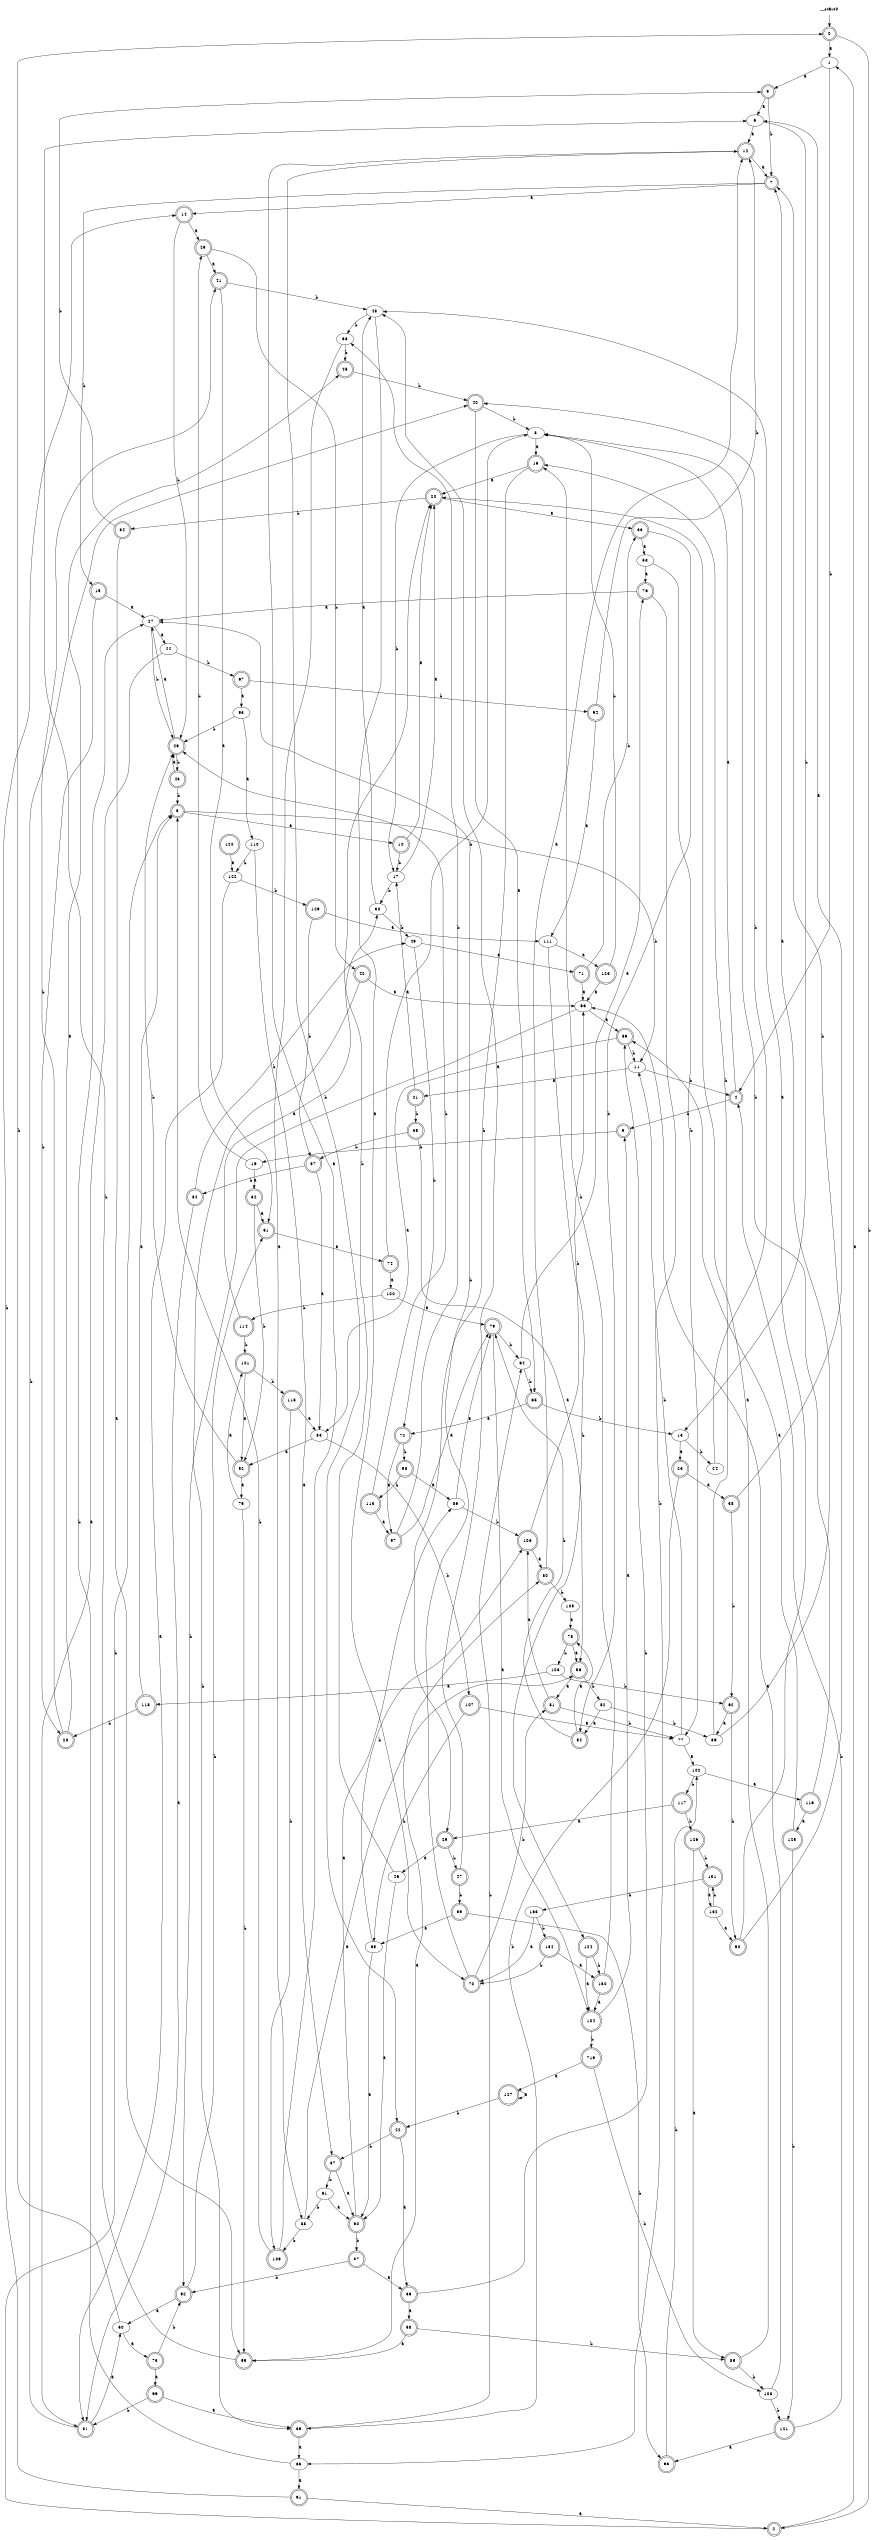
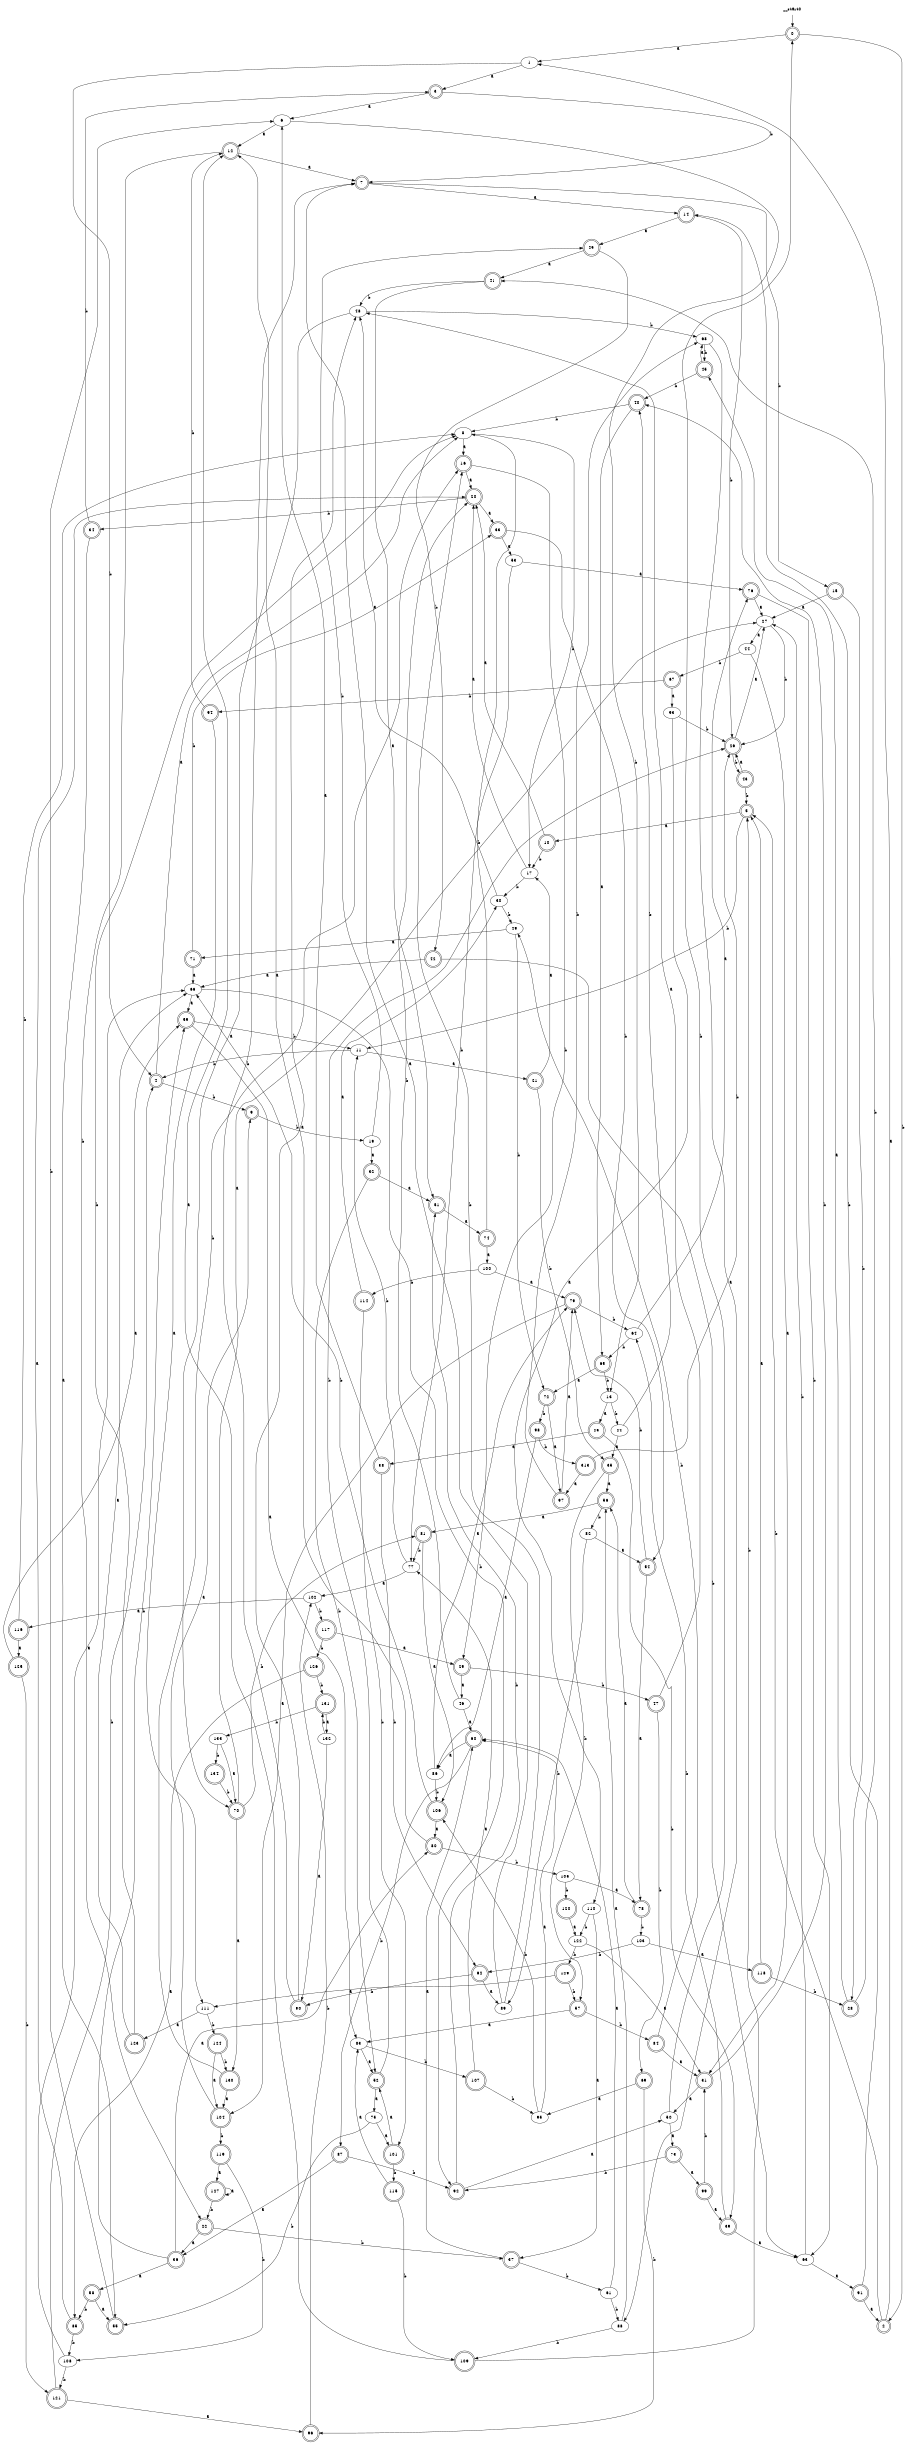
none -> (701, 355)
(471, 1280) -> (237, 1189)
none -> (616, 1444)
(371, 1504) -> (585, 1466)
(202, 1663) -> (712, 1536)
none -> (566, 1889)
(576, 1965) -> (237, 1944)
(416, 2007) -> (245, 2026)
(591, 2058) -> (221, 2154)
